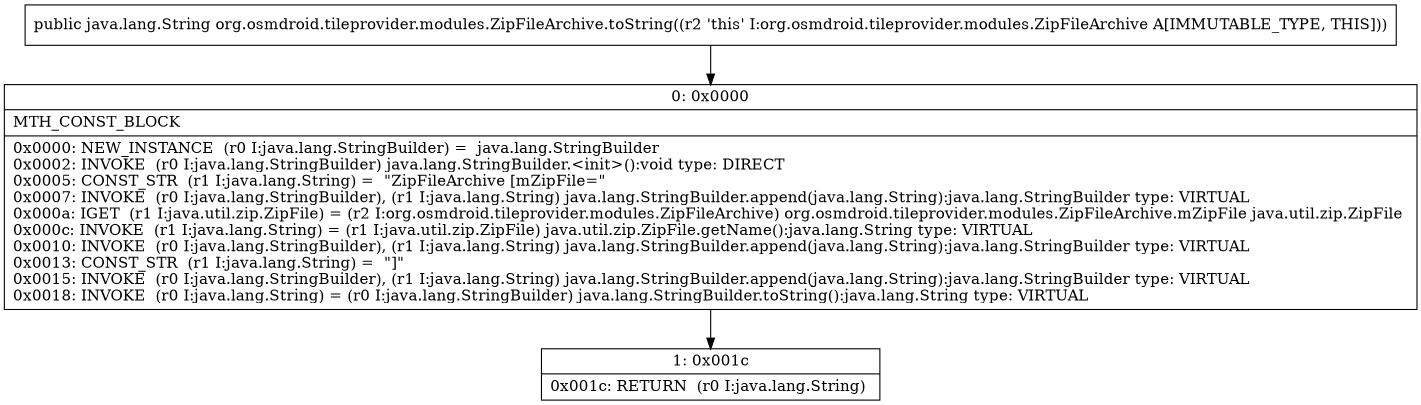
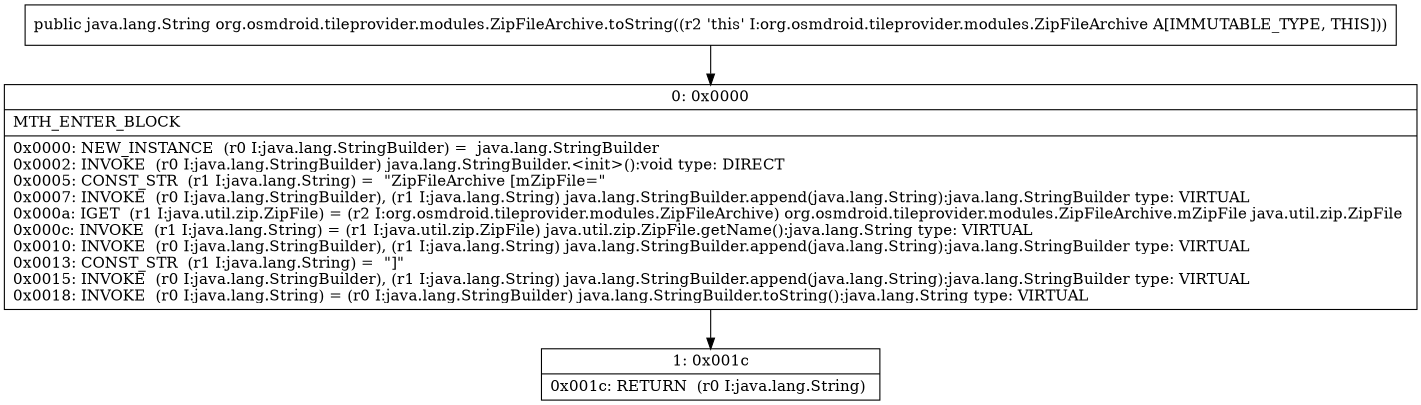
(97, 122) -> (97, 122)
